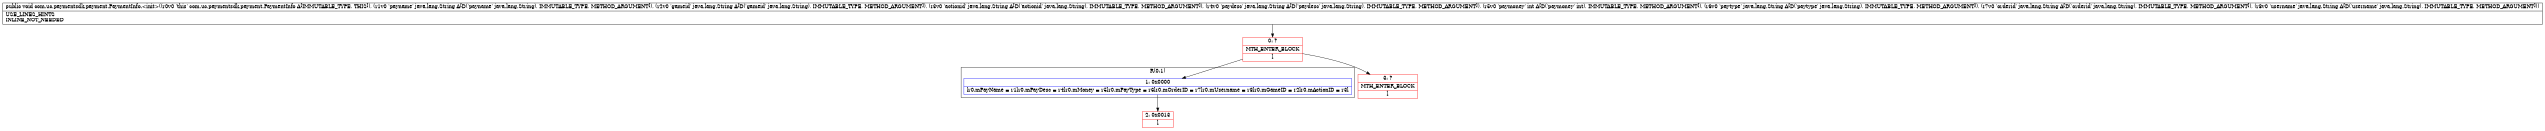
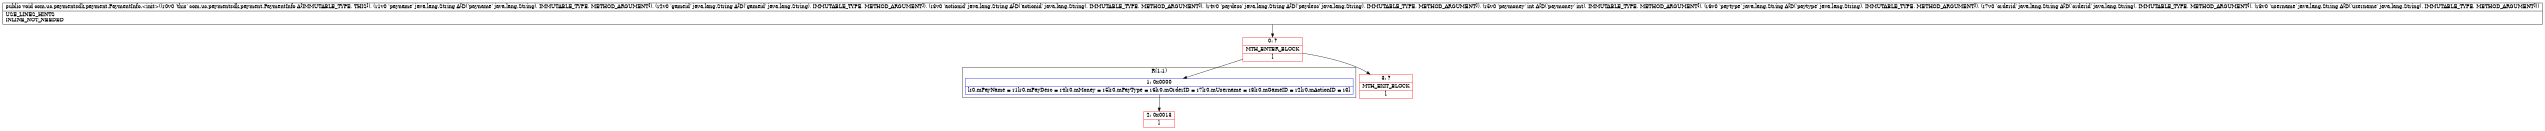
(1158, 71) -> (1159, 71)
(1388, 86) -> (1386, 86)
